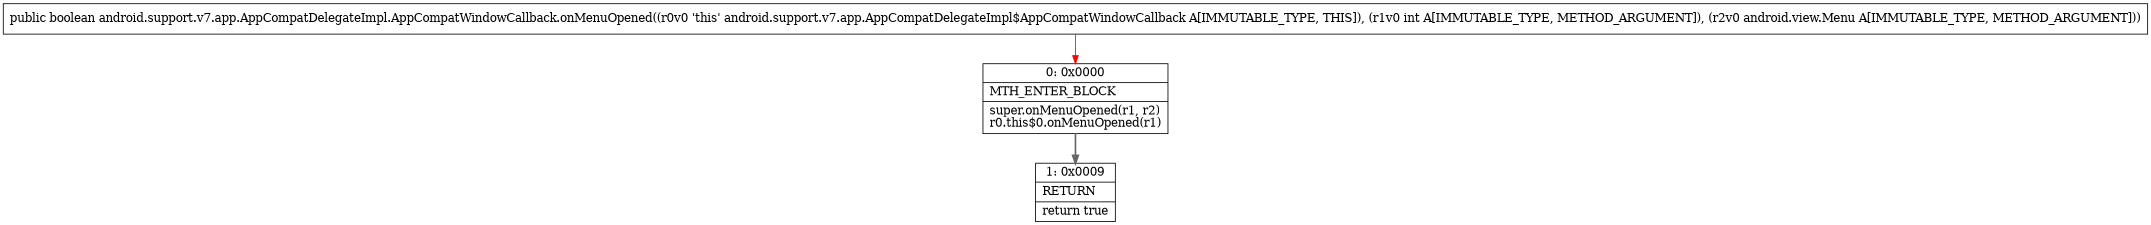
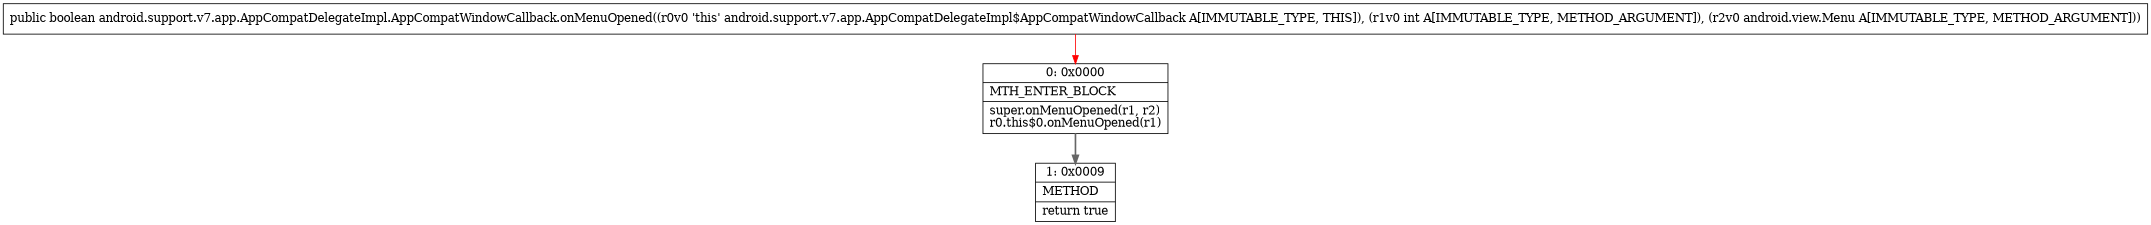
(1069, 192) -> (1071, 192)
